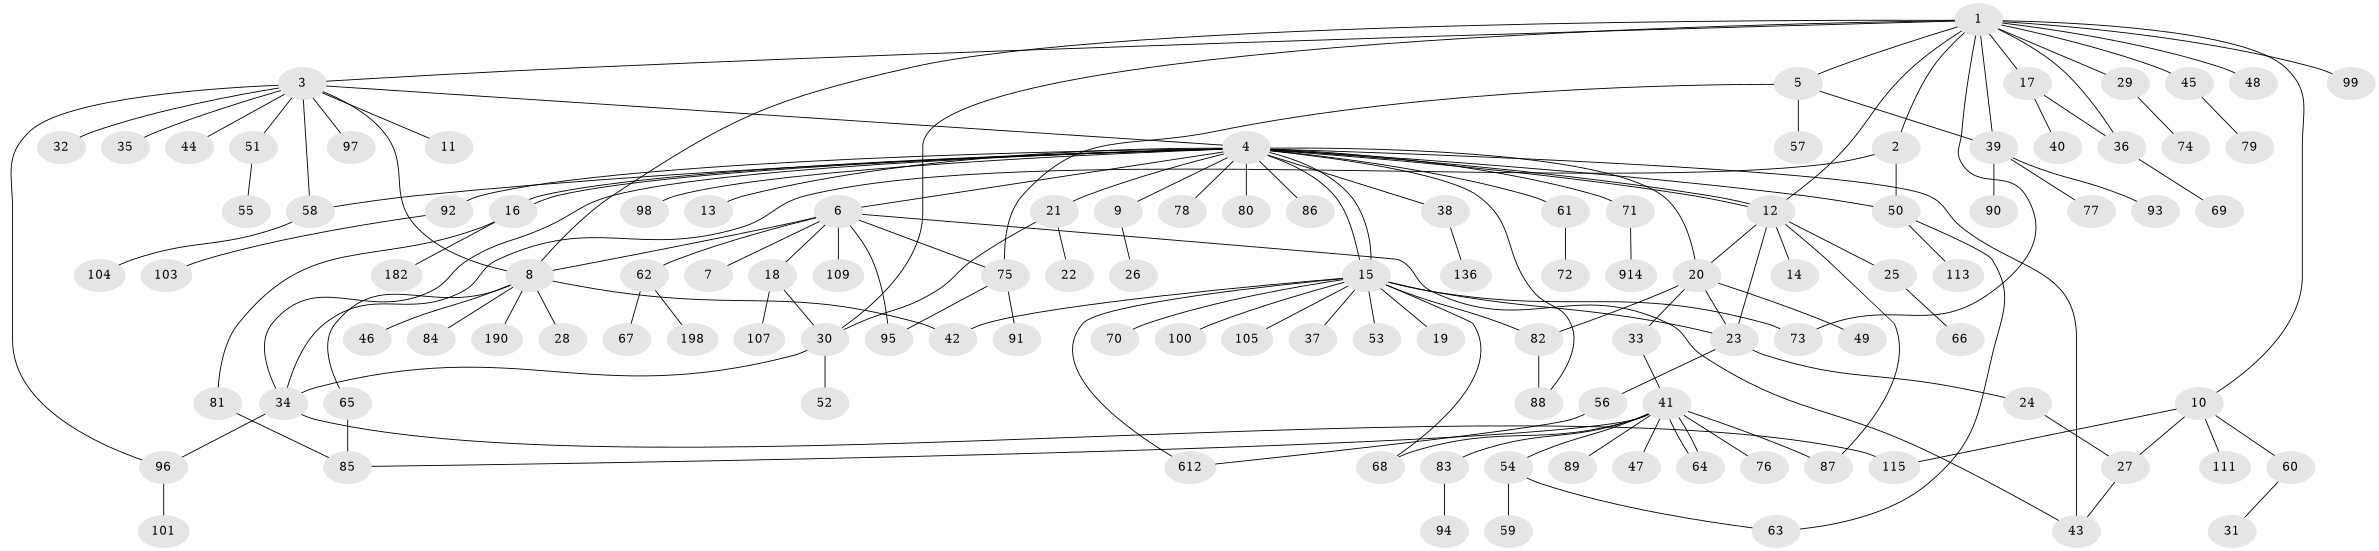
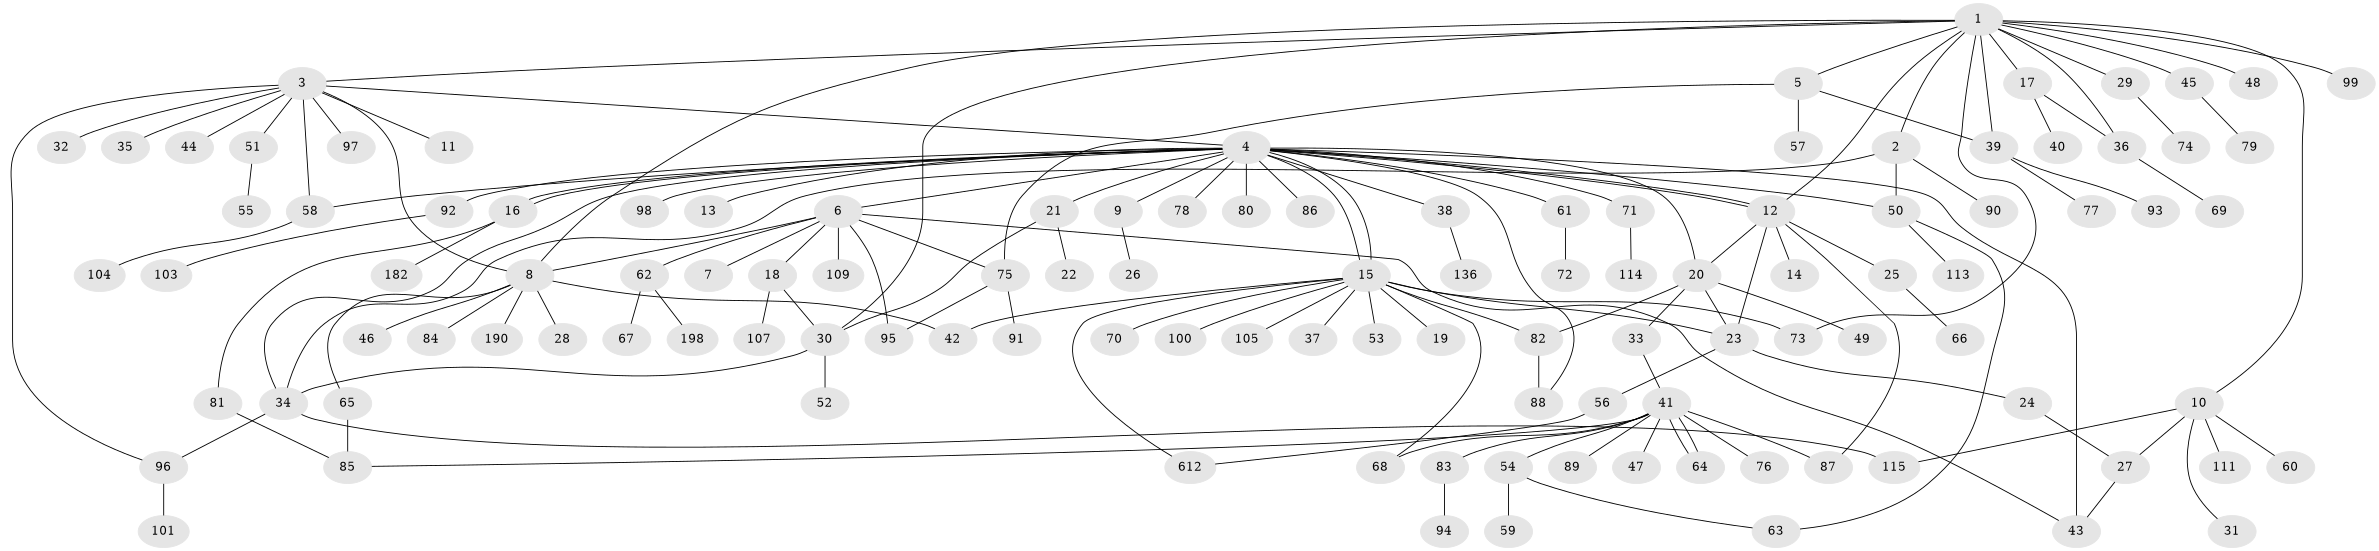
(1994, 174) -> (1945, 180)
(1631, 276) -> (1631, 276)
(2261, 500) -> (2189, 473)
